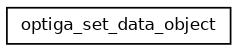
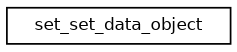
(119, 26) -> (119, 26)
